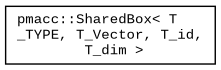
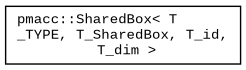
(110, 35) -> (123, 35)
